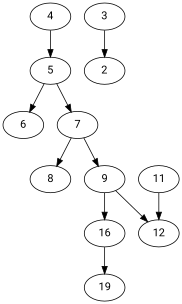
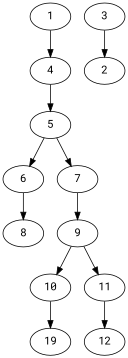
none -> (50, 17)
(66, 149) -> (23, 203)
(129, 204) -> (89, 257)
(105, 233) -> (50, 288)
